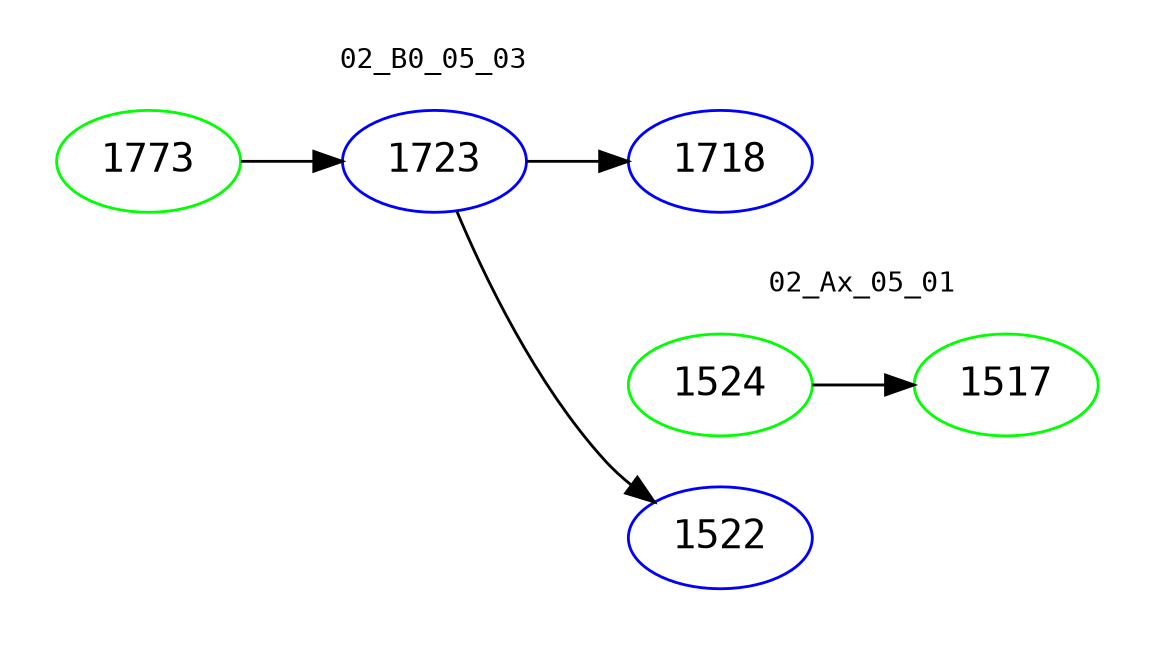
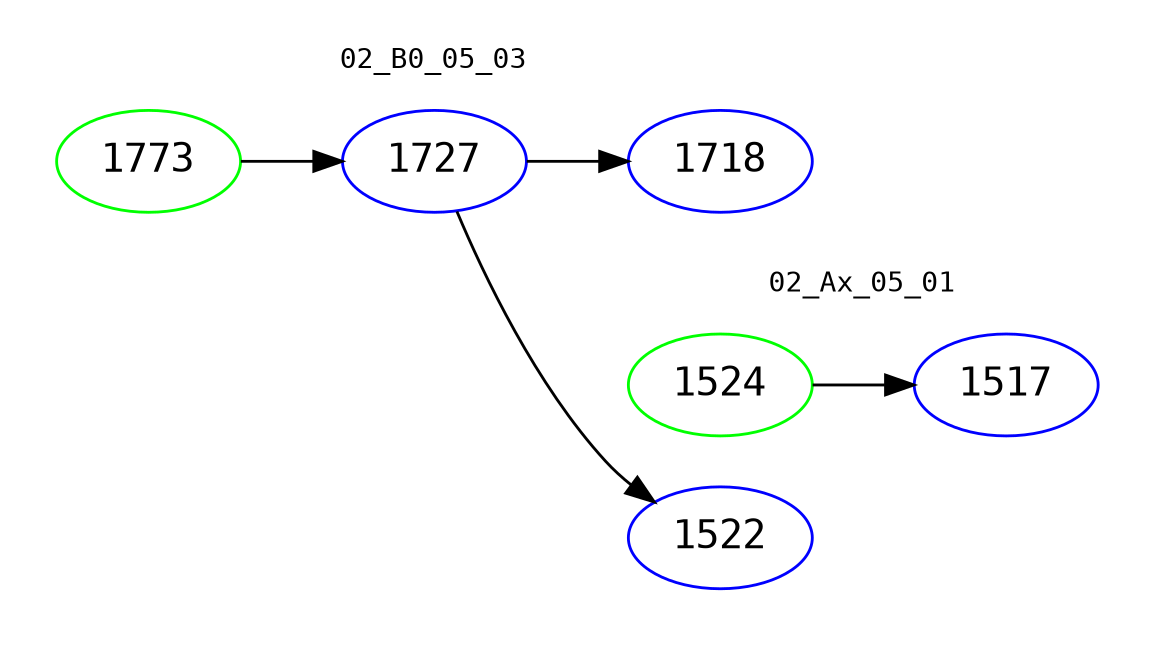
(434, 161) -> (434, 161)
(1006, 385) -> (1006, 385)
